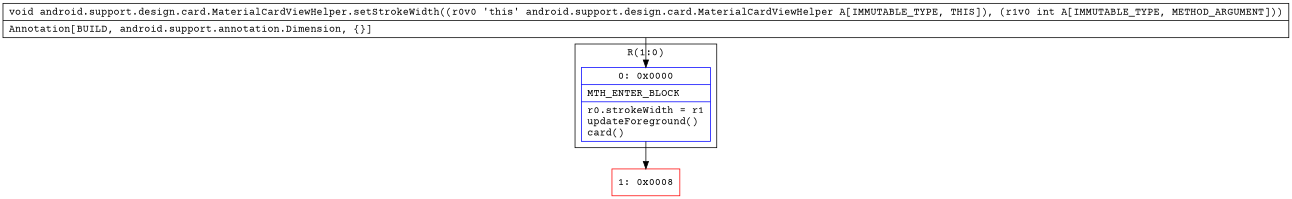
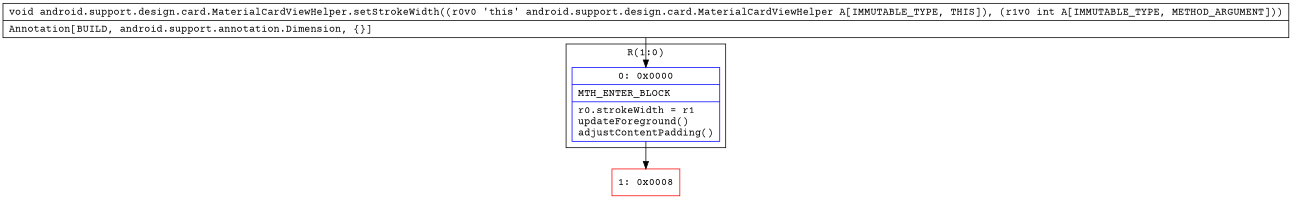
(606, 132) -> (646, 132)
